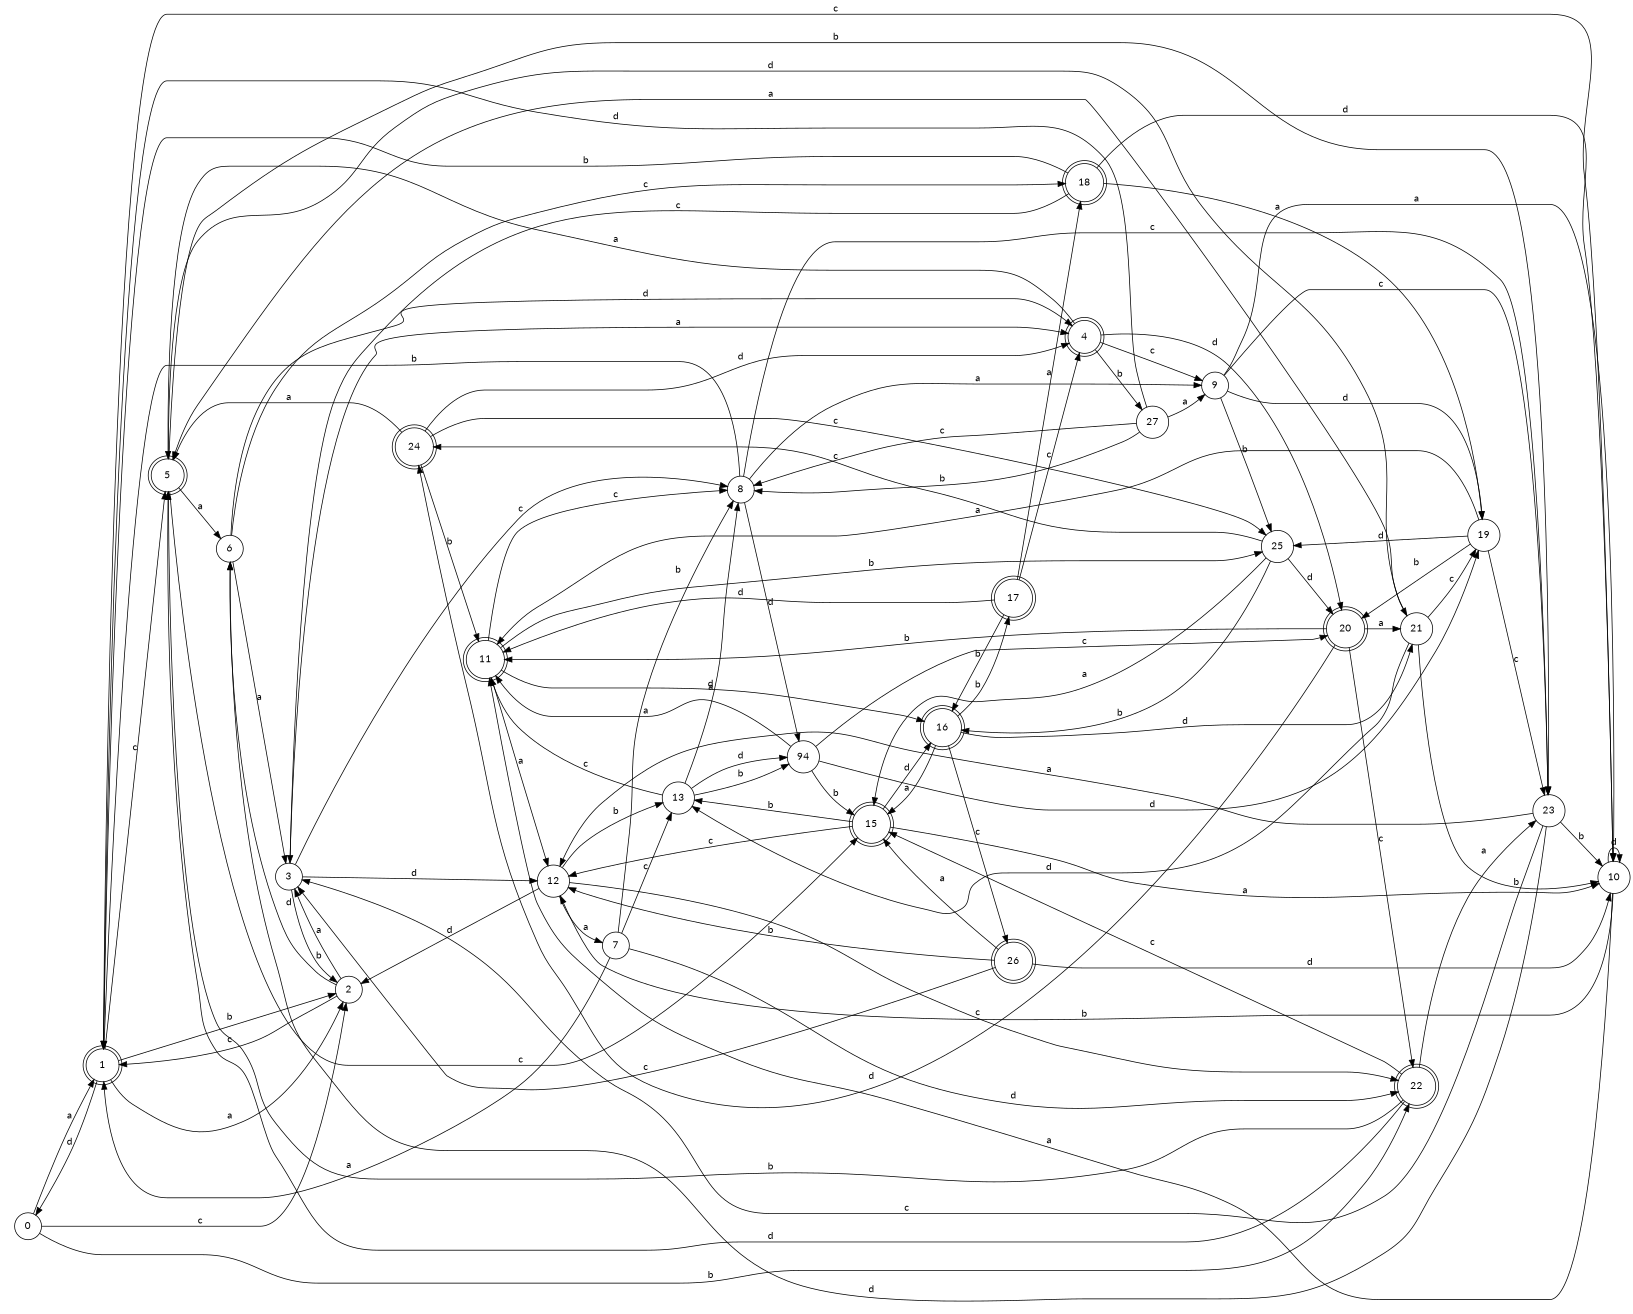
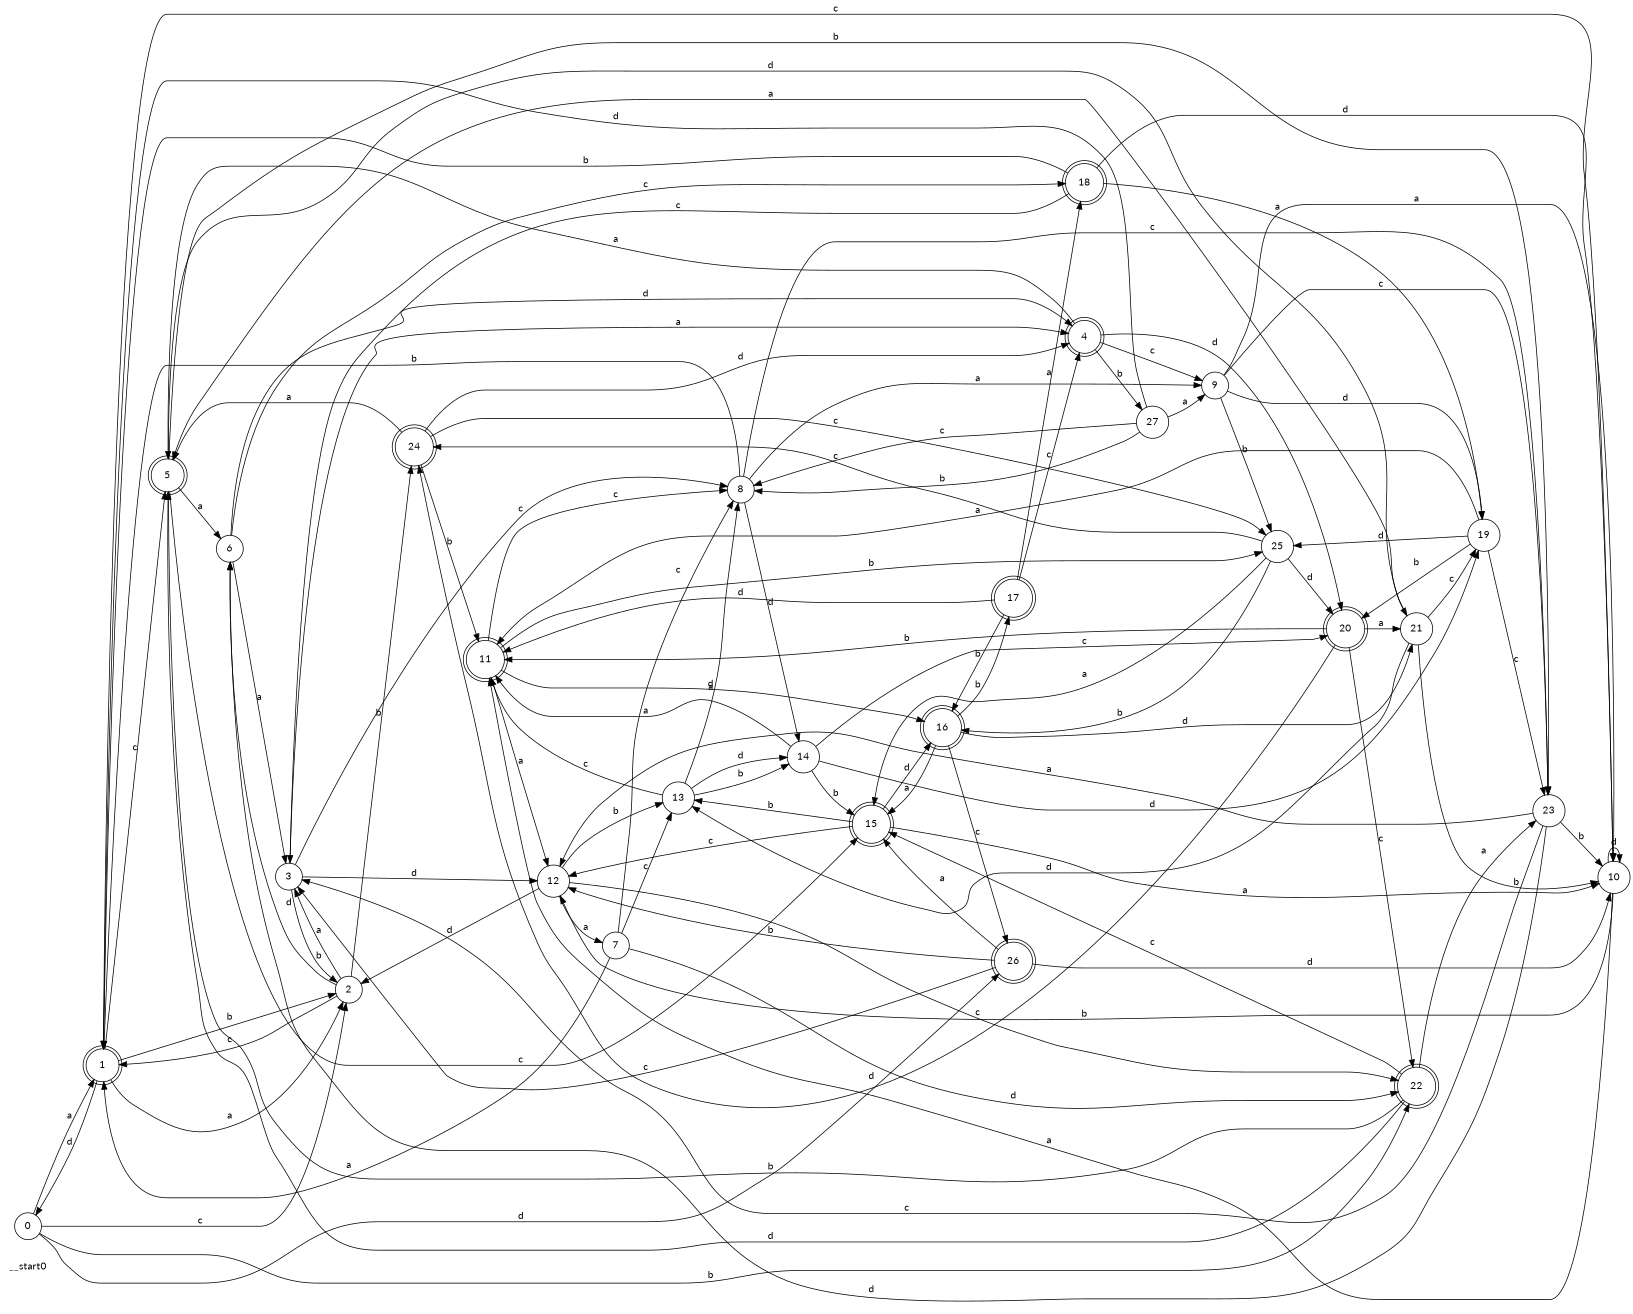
(678, 570) -> (678, 570)
none -> (381, 725)
(803, 757) -> (803, 757)
none -> (542, 1222)
none -> (28, 1267)
